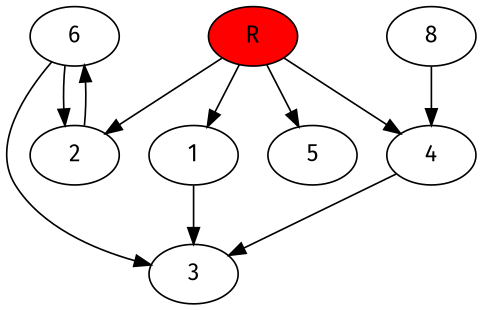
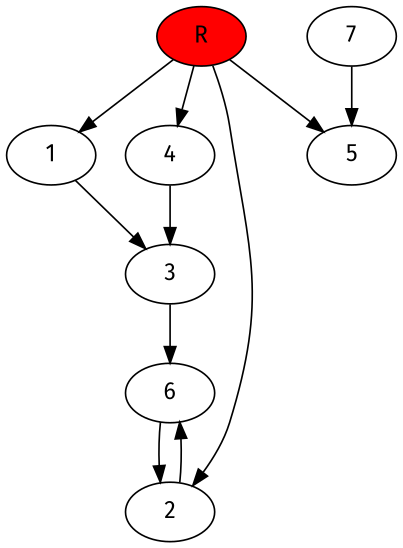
none -> (352, 36)
(431, 36) -> none
(18, 188) -> (170, 325)
